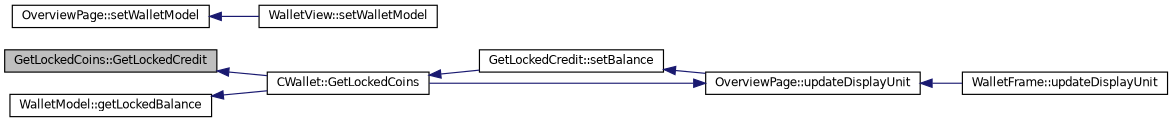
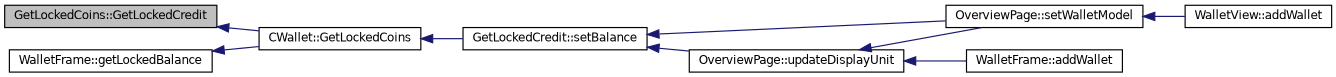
(348, 16) -> (1258, 16)
none -> (803, 27)
(561, 83) -> (926, 38)
(1065, 83) -> (1044, 61)
(111, 106) -> (111, 61)
